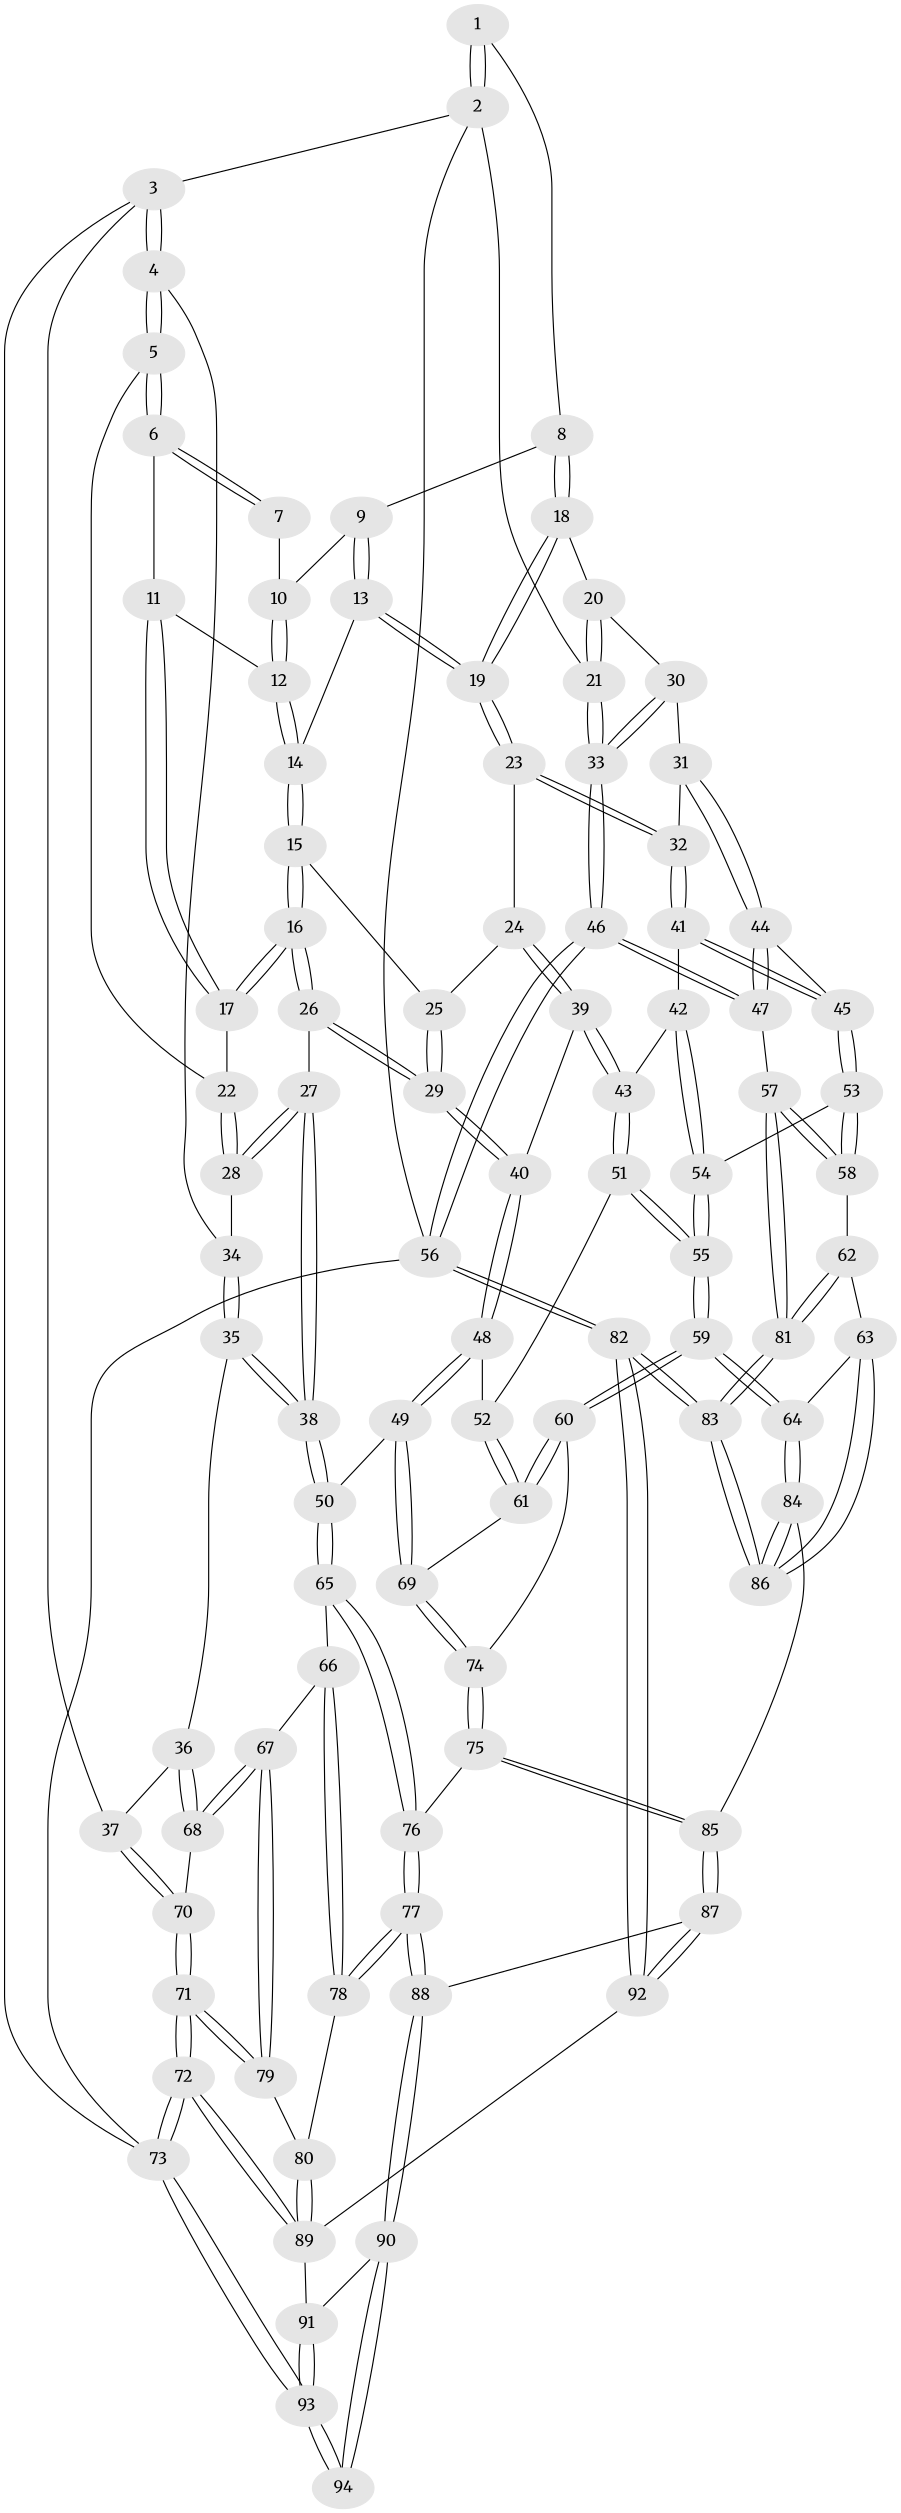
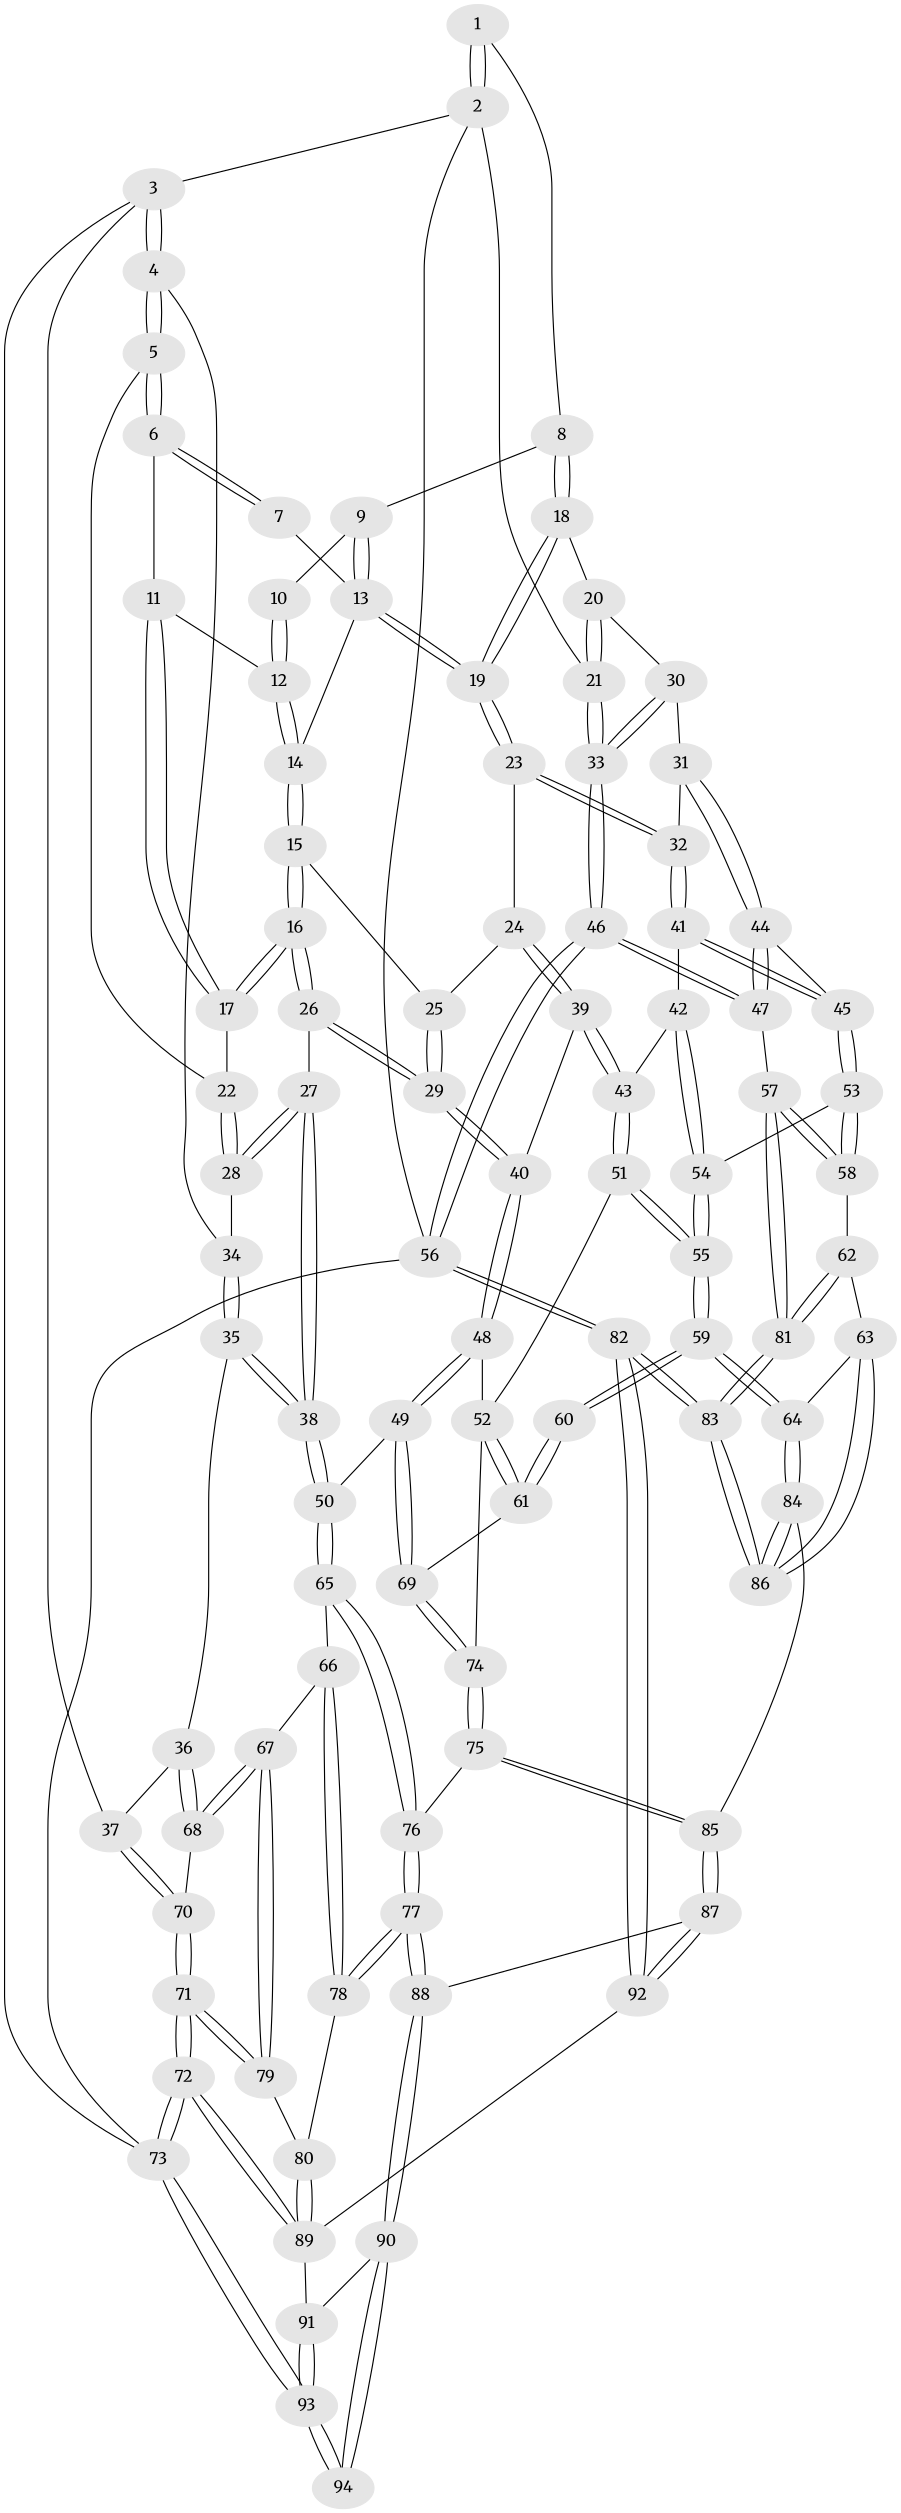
(279, 559) -> (315, 554)
(551, 1553) -> (478, 1544)
